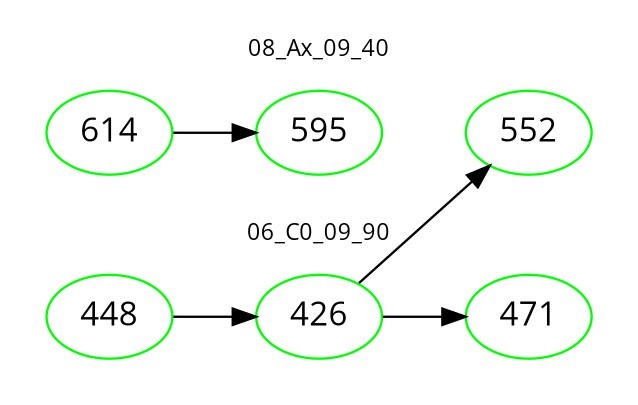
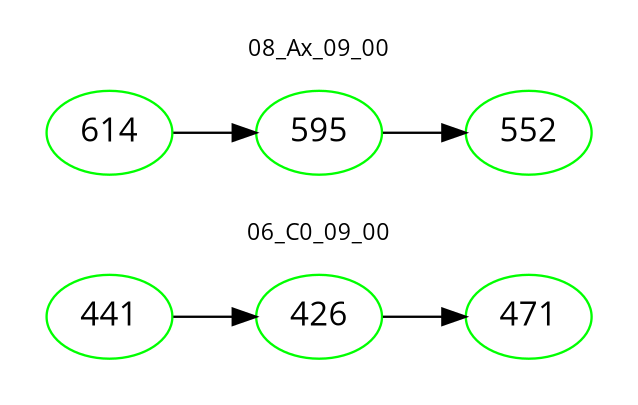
(319, 50) -> (319, 50)
(416, 232) -> (413, 133)
(319, 234) -> (319, 234)
(109, 317) -> (109, 317)
